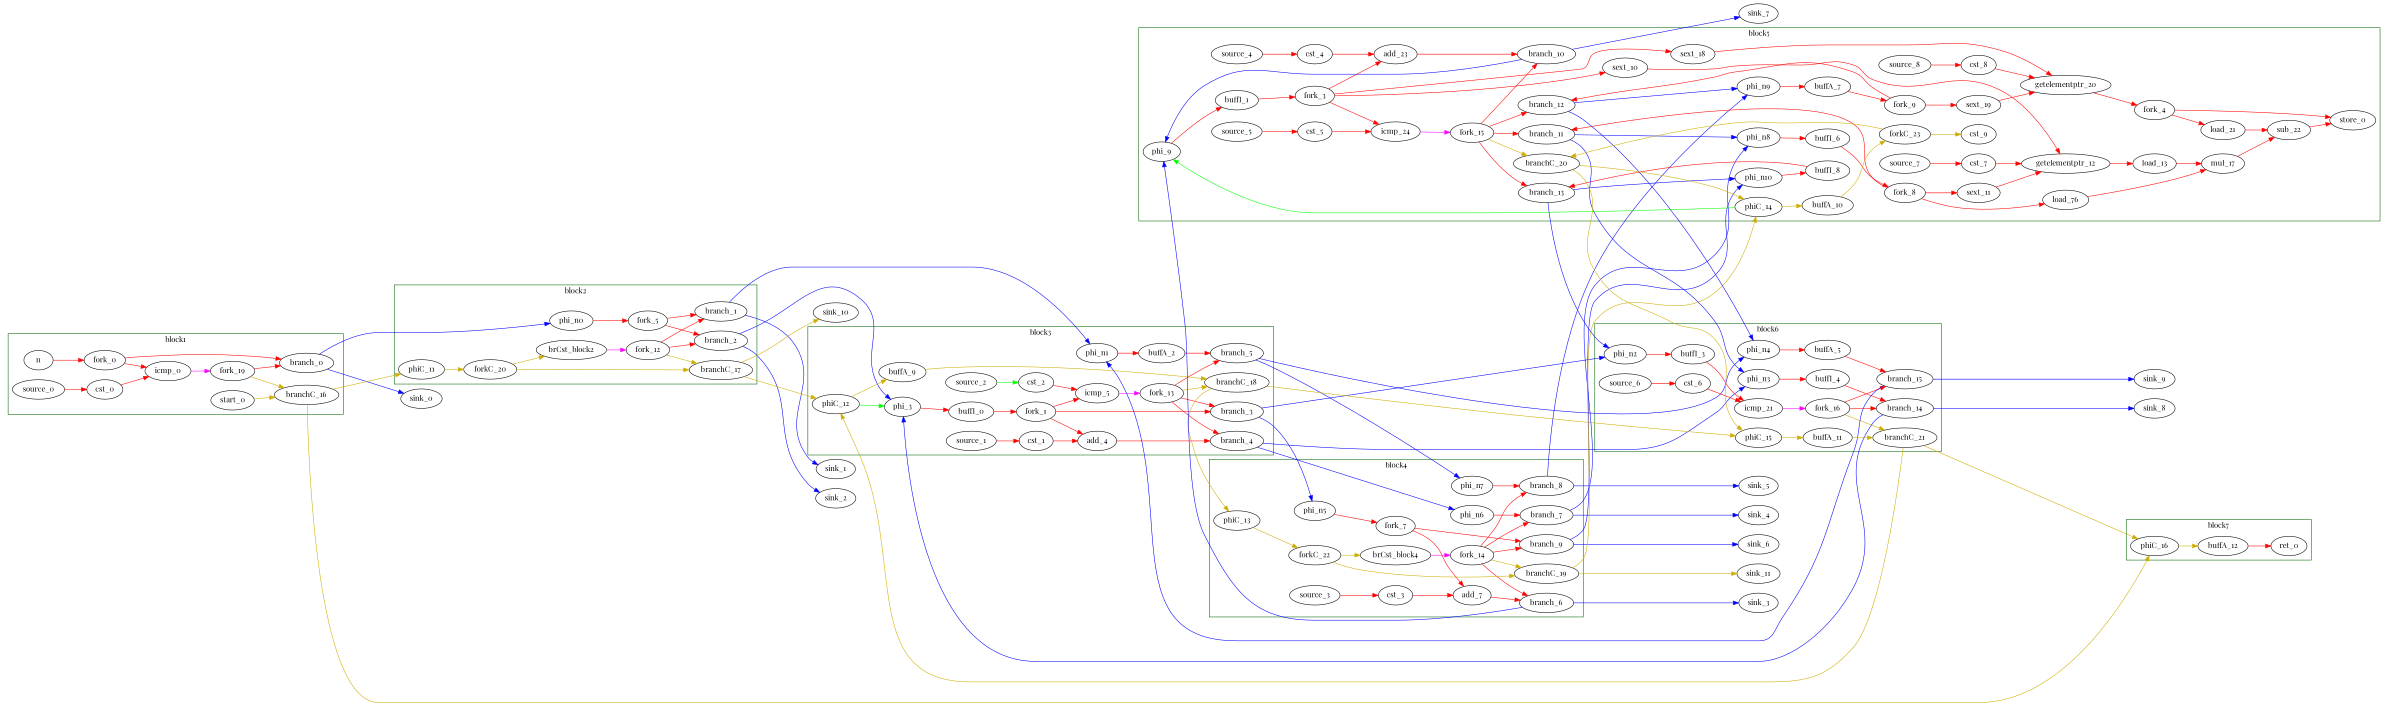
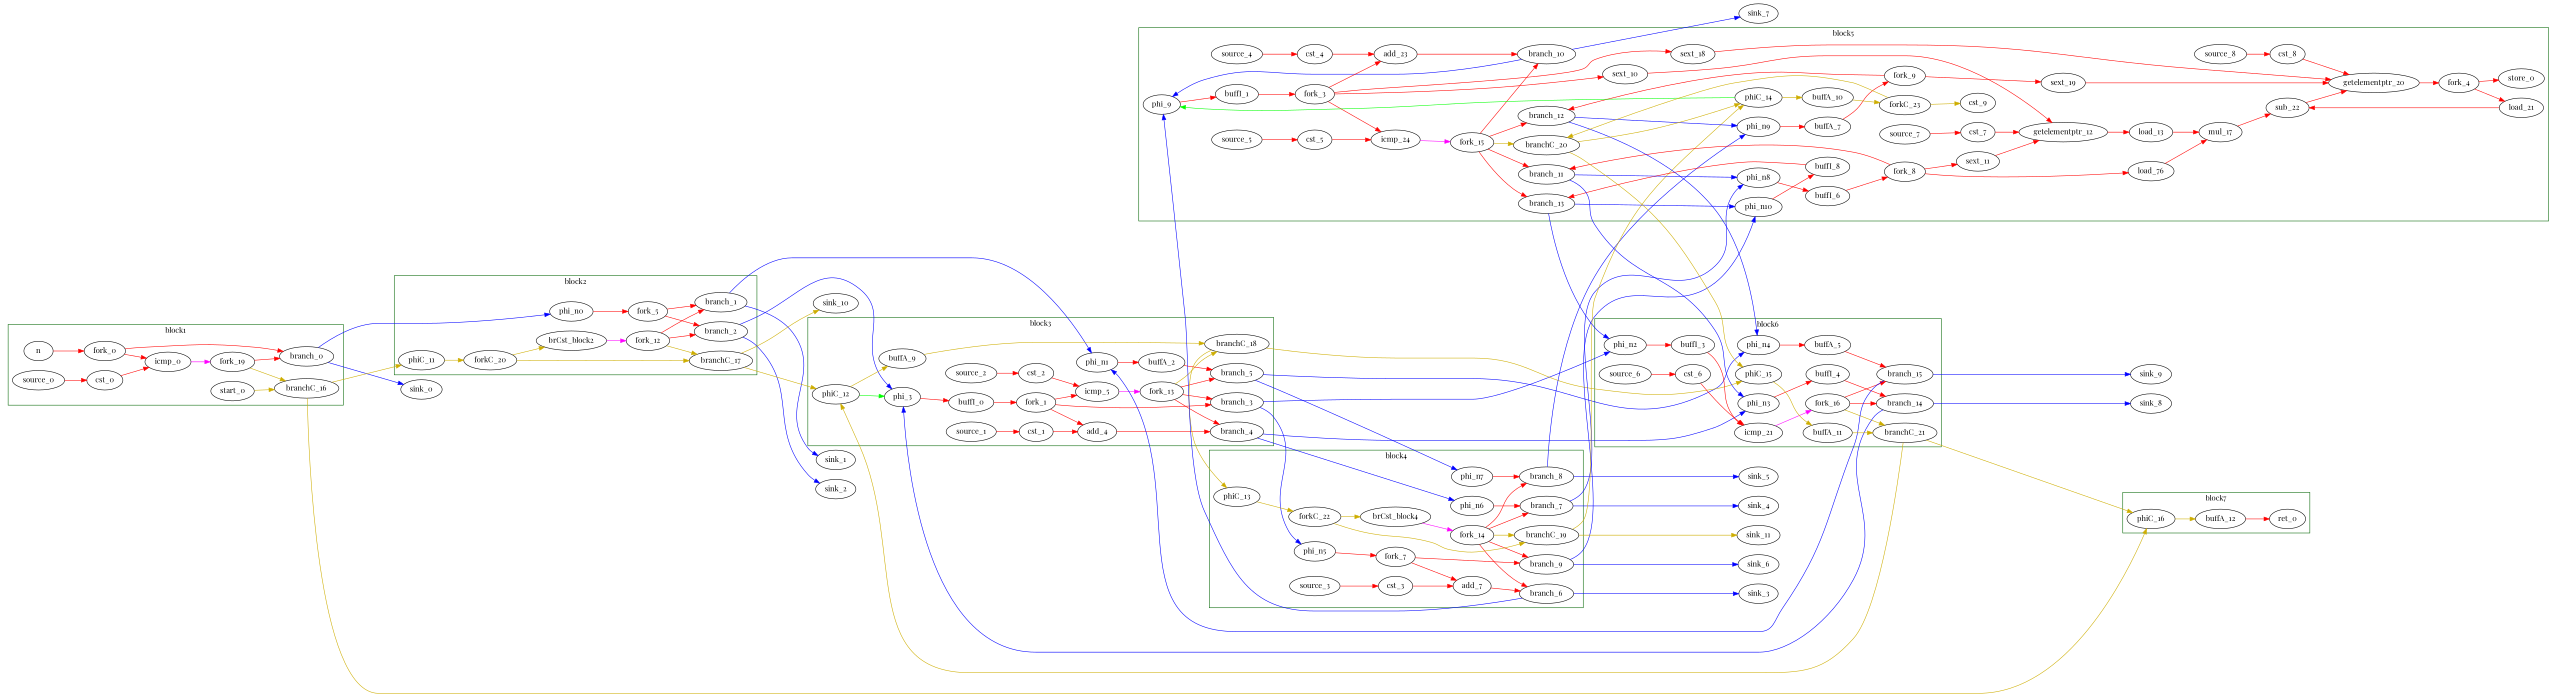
(2318, 126) -> (2324, 97)
(1005, 382) -> (1005, 373)
